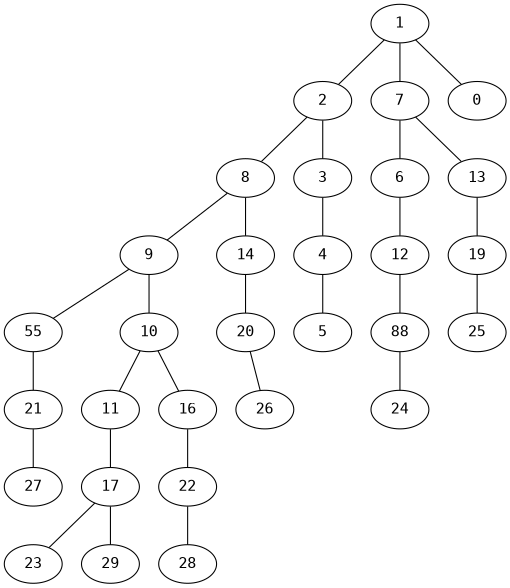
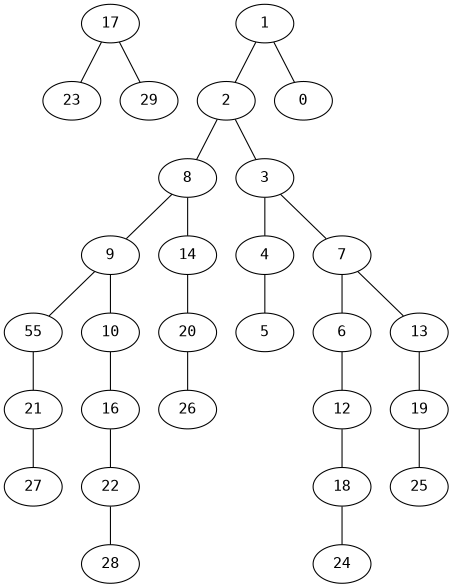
(400, 62) -> (303, 216)
(400, 332) -> (342, 487)
(110, 410) -> none
